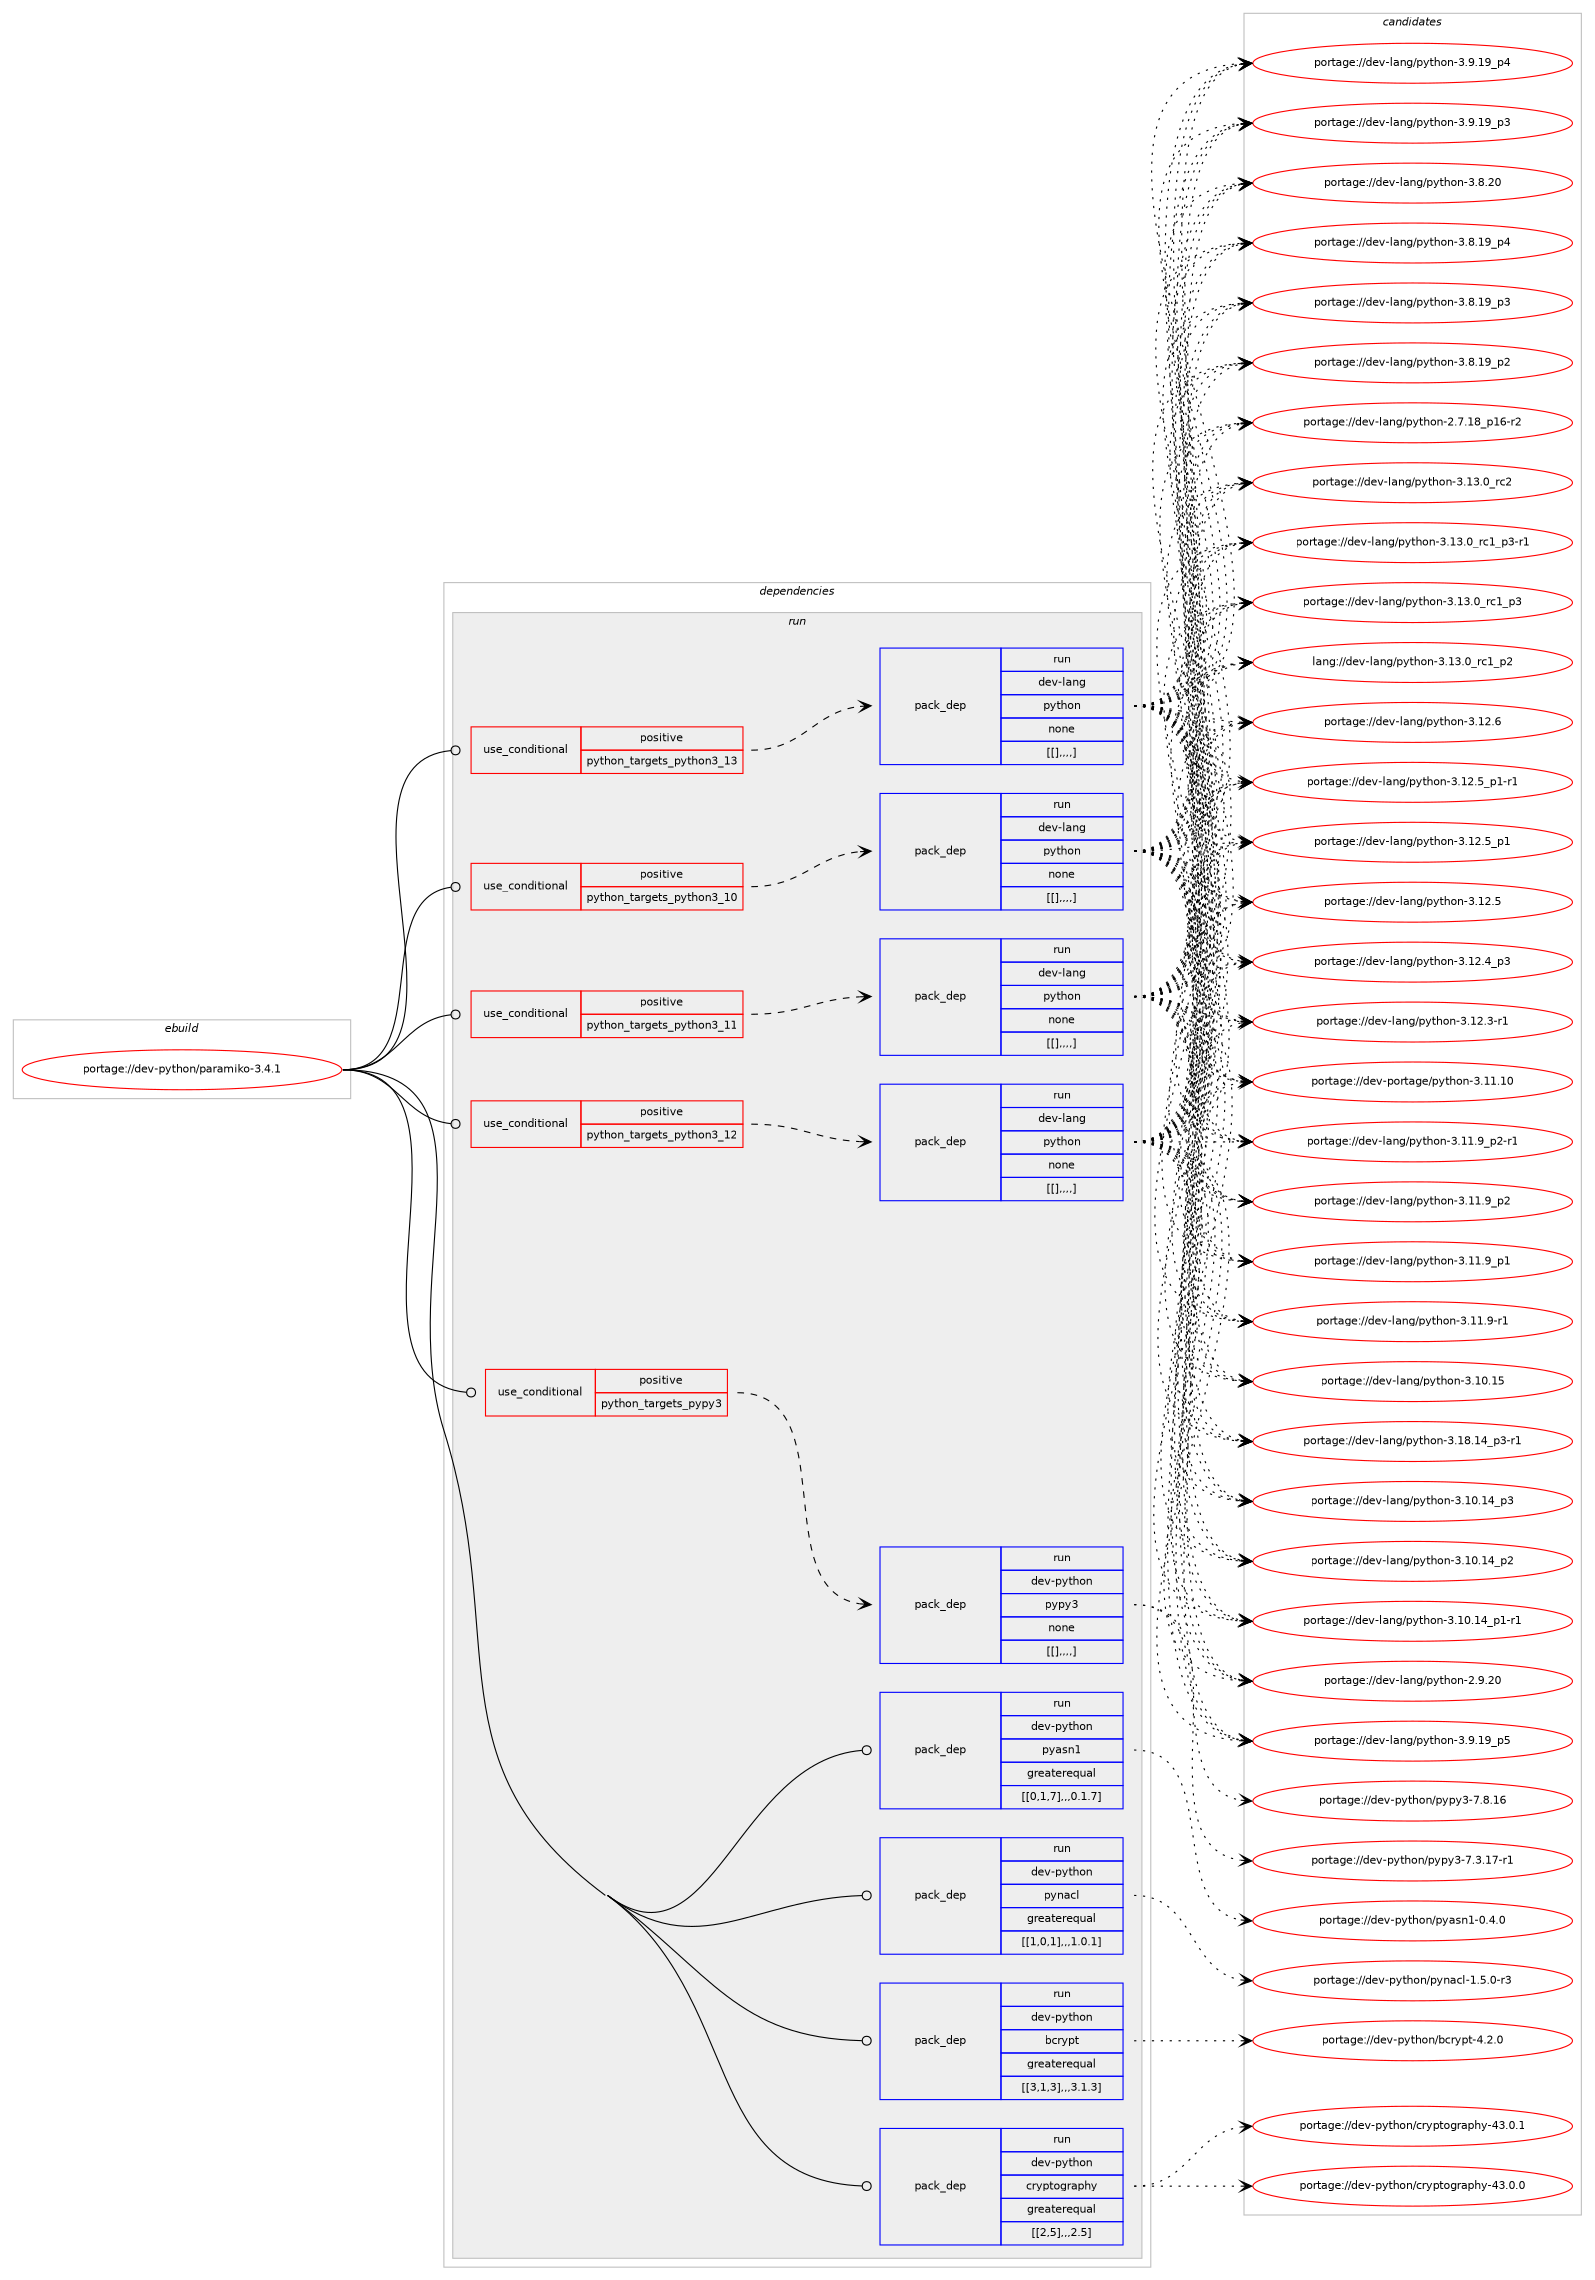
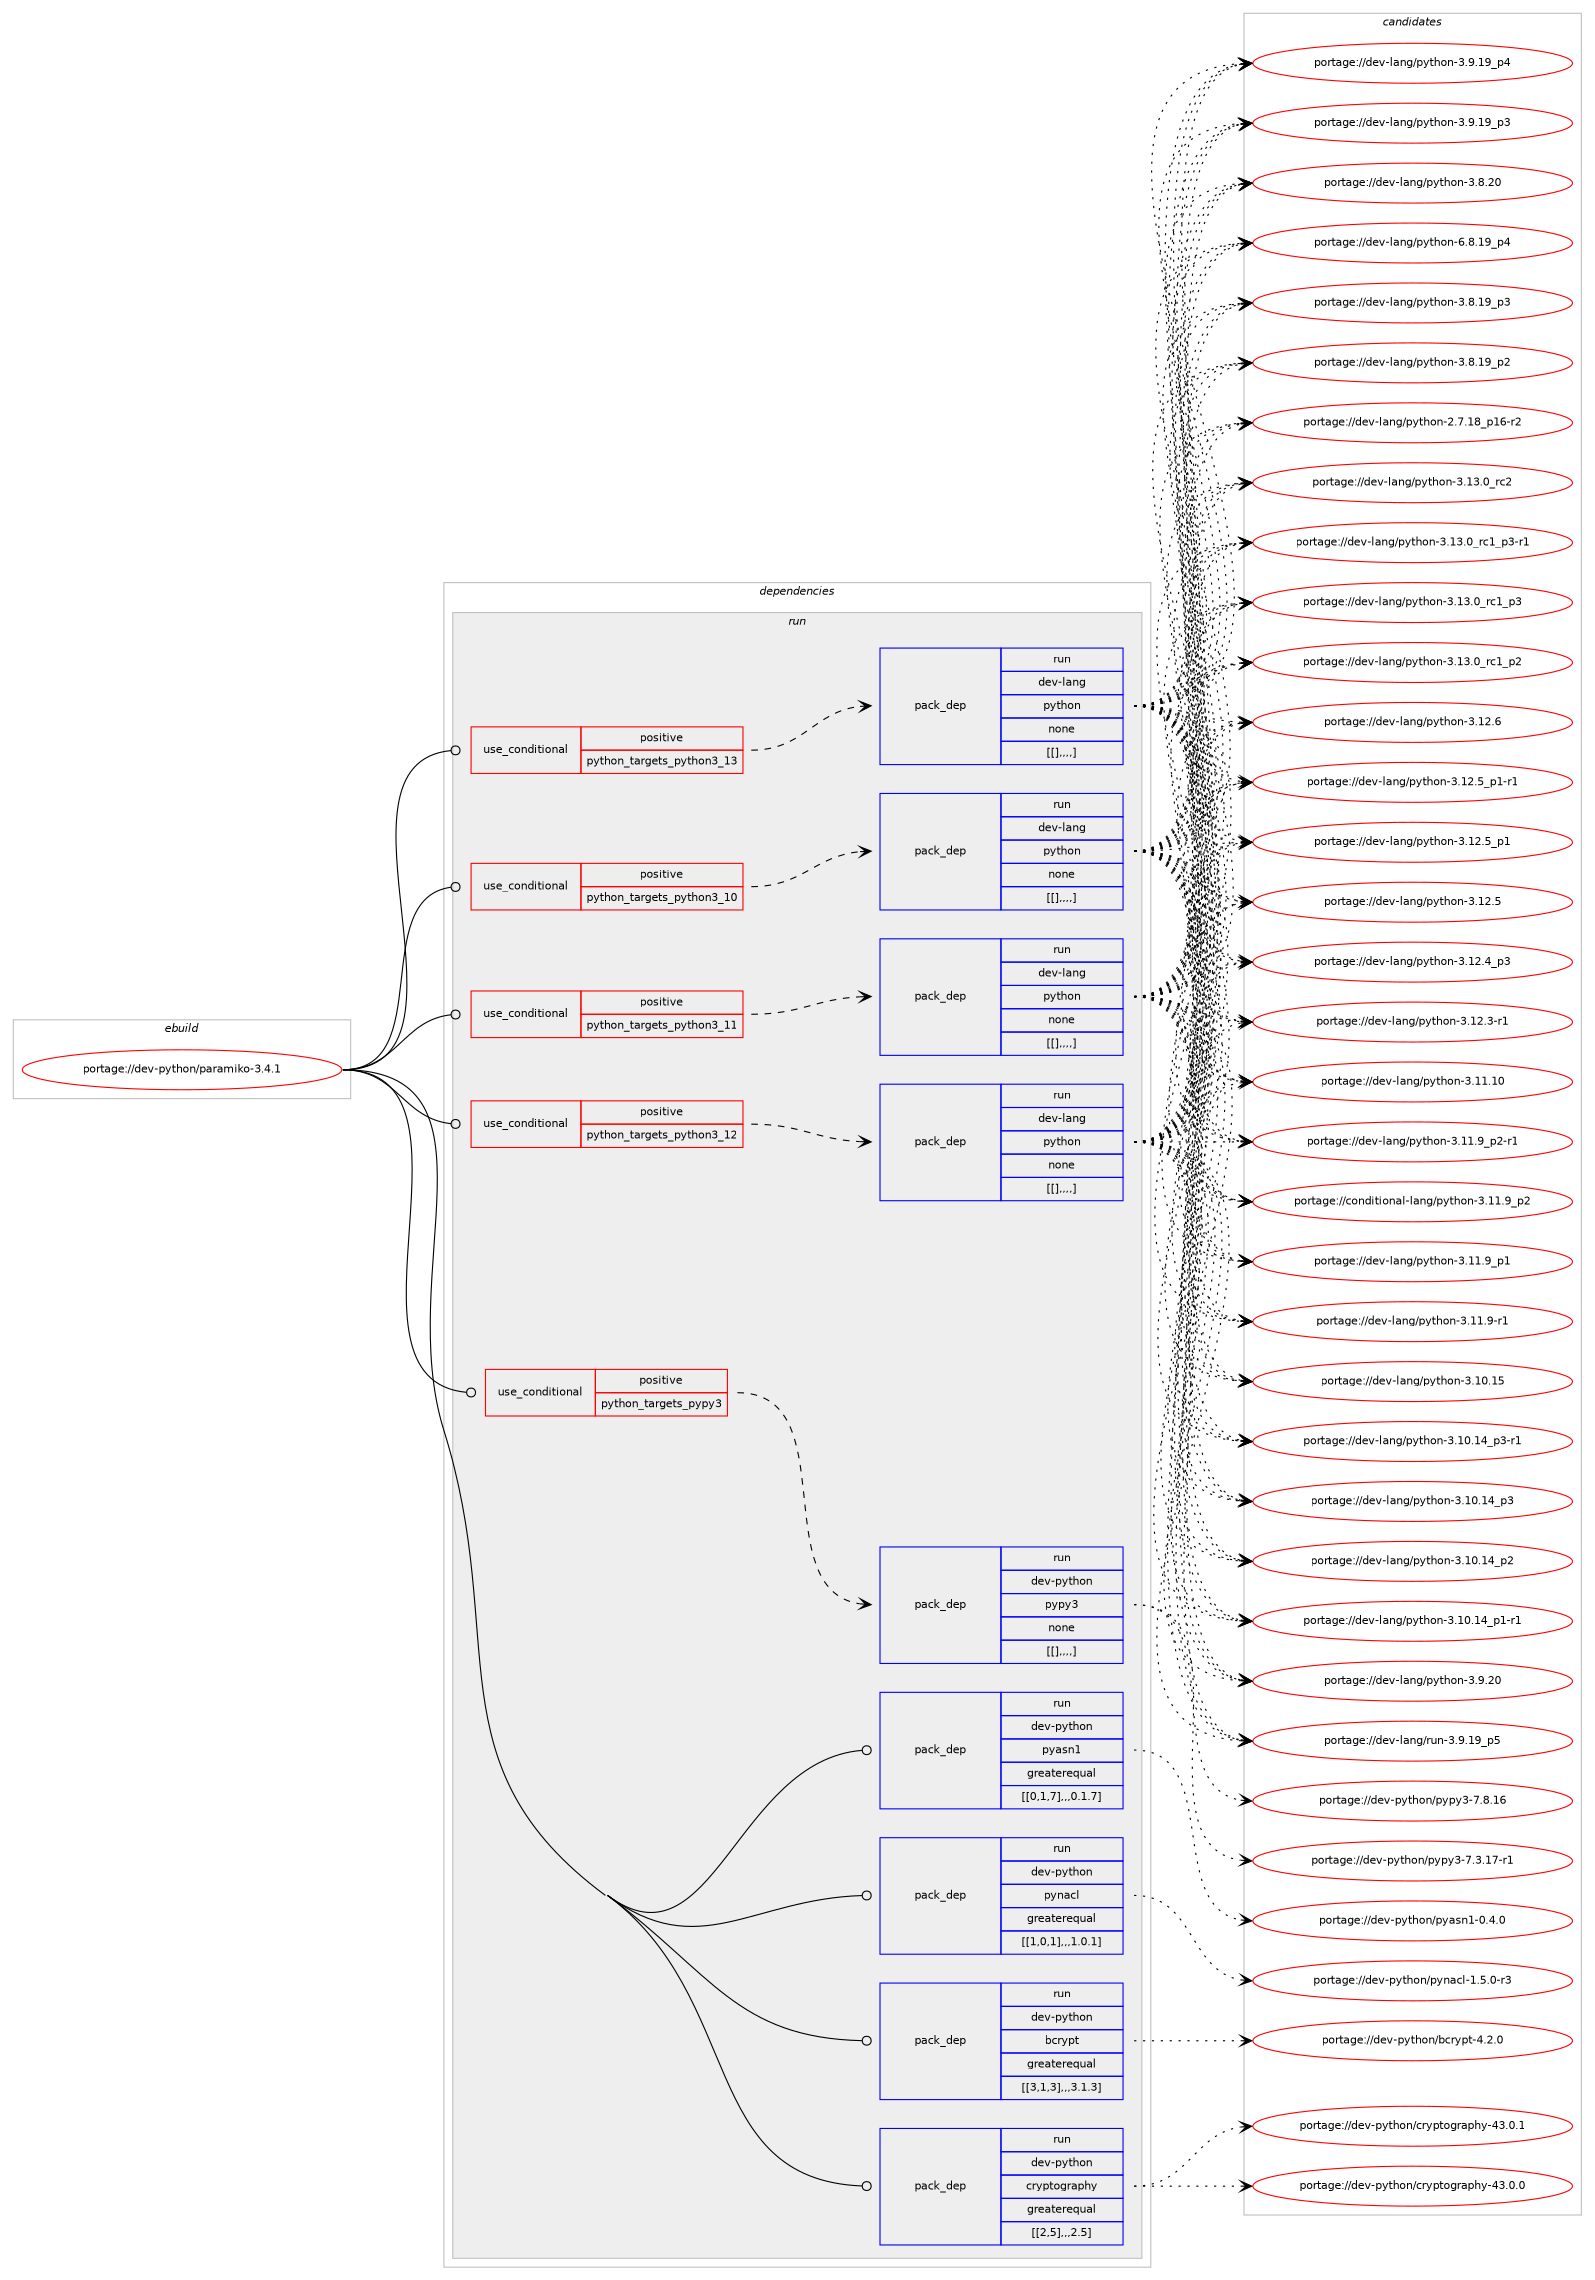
(1413, 243) -> (1413, 243)
(1413, 663) -> (1413, 663)
(1413, 1082) -> (1413, 1082)
(1413, 1202) -> (1413, 1202)
(1413, 1442) -> (1413, 1442)
(1413, 1681) -> (1413, 1681)
(1413, 1741) -> (1413, 1741)
